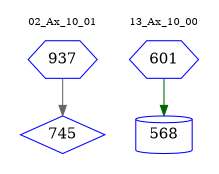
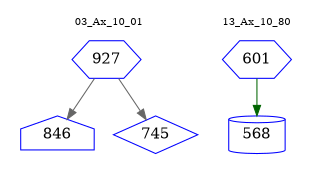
(63, 22) -> (109, 22)
(164, 22) -> (257, 22)
(63, 60) -> (107, 60)
none -> (57, 135)
